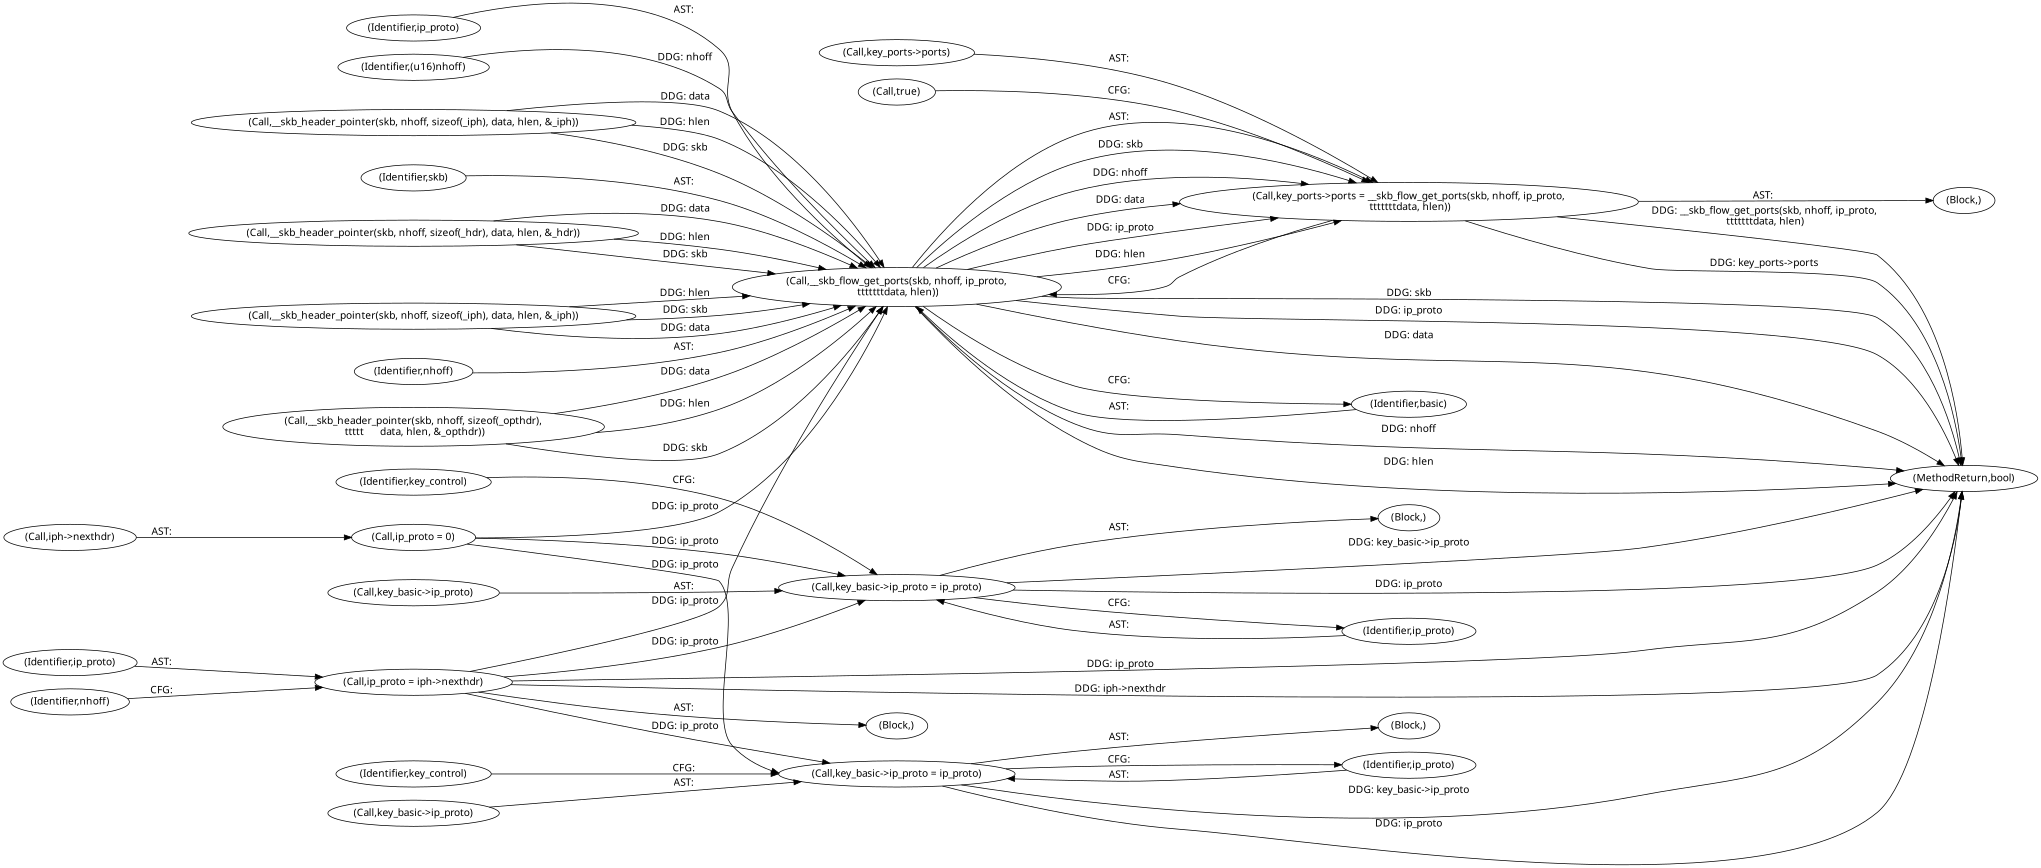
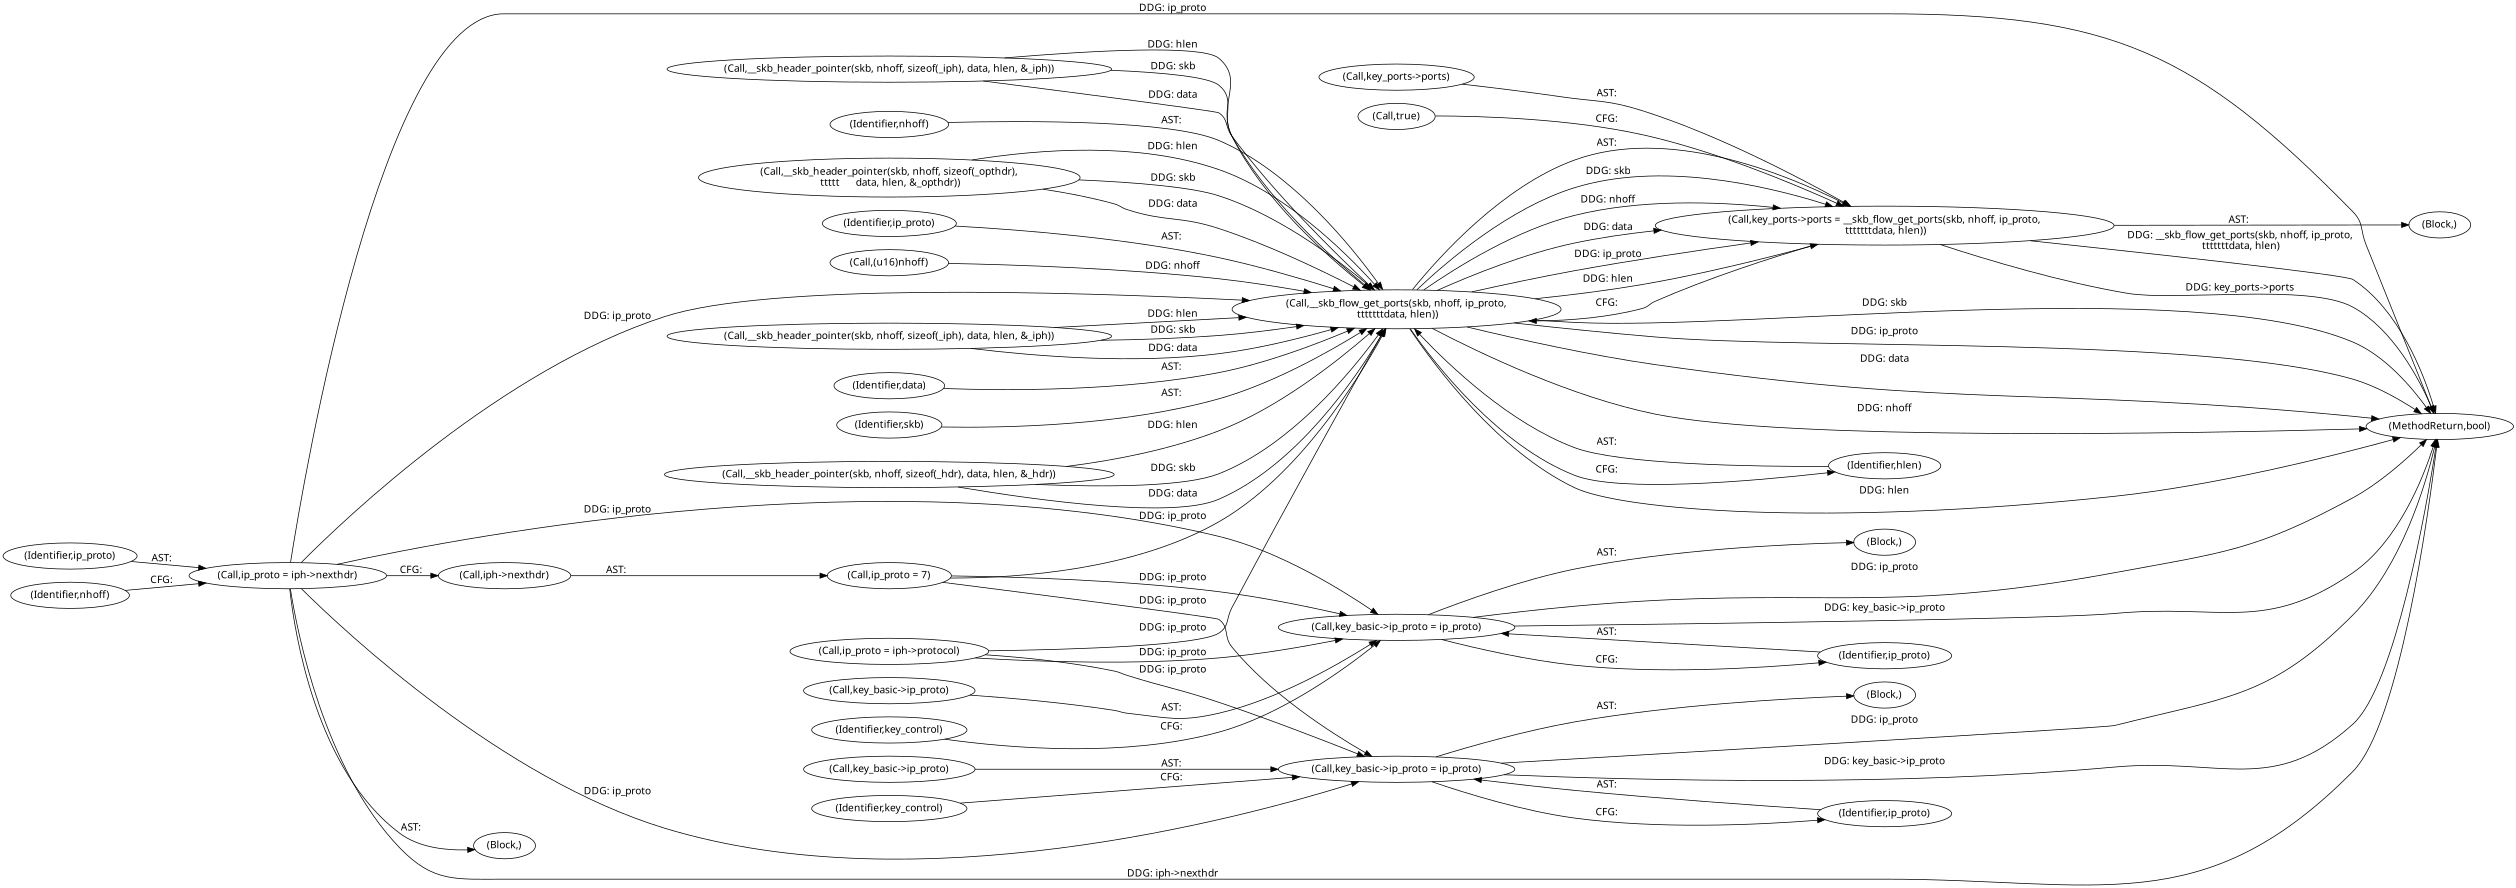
(414, 67) -> (889, 263)
none -> (889, 386)
(1409, 404) -> (1885, 466)
(414, 537) -> (889, 576)
none -> (409, 576)
none -> (889, 651)
